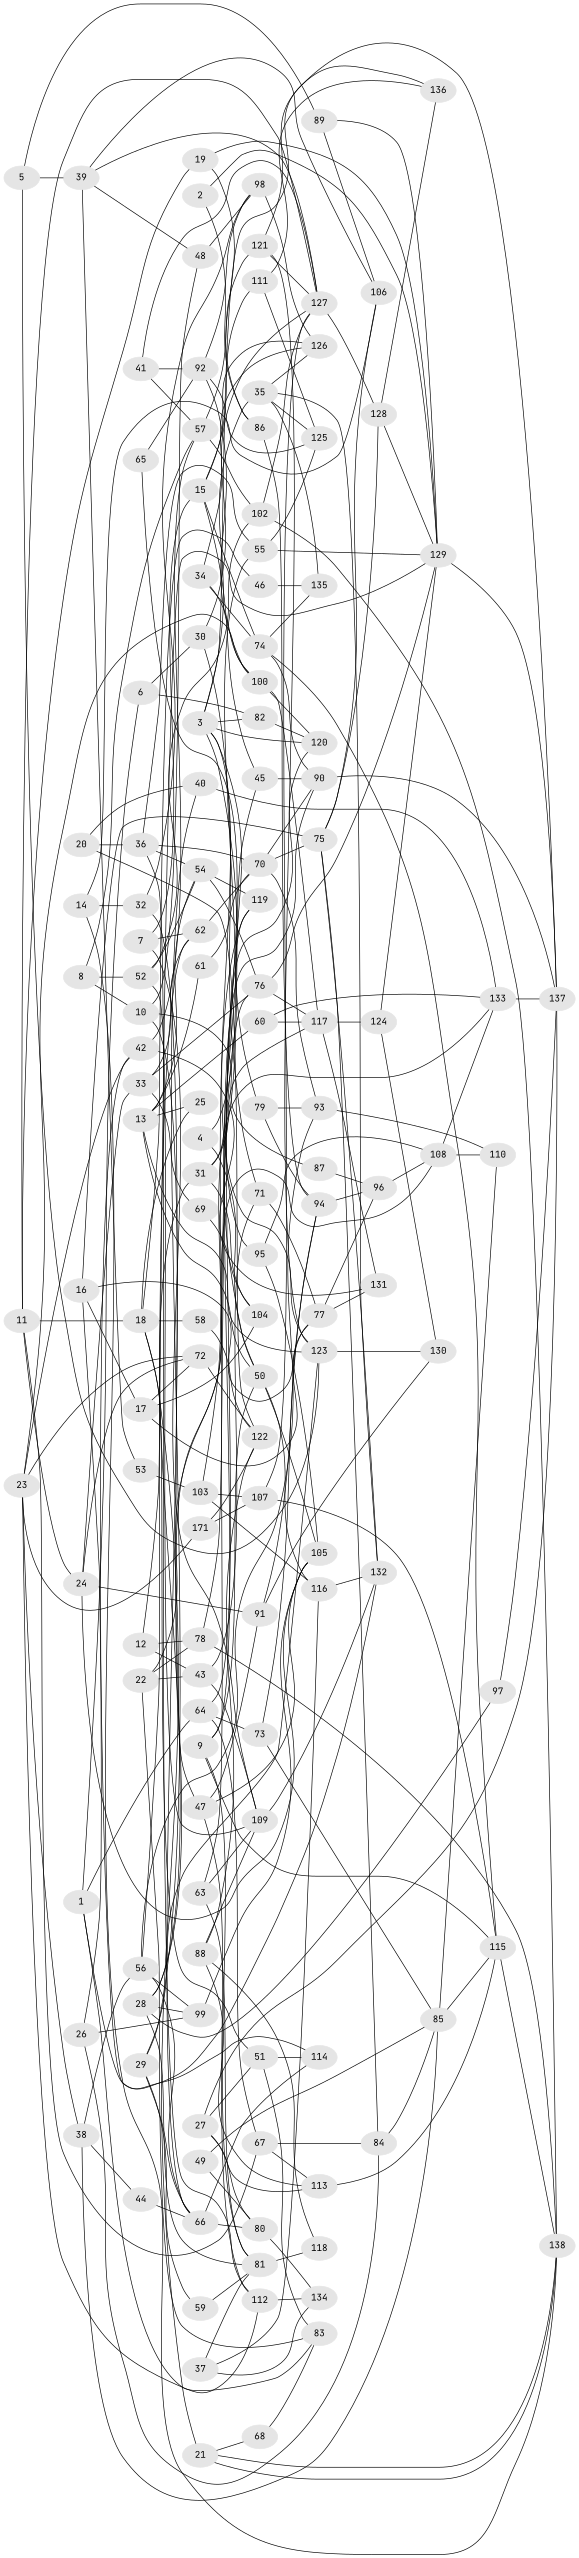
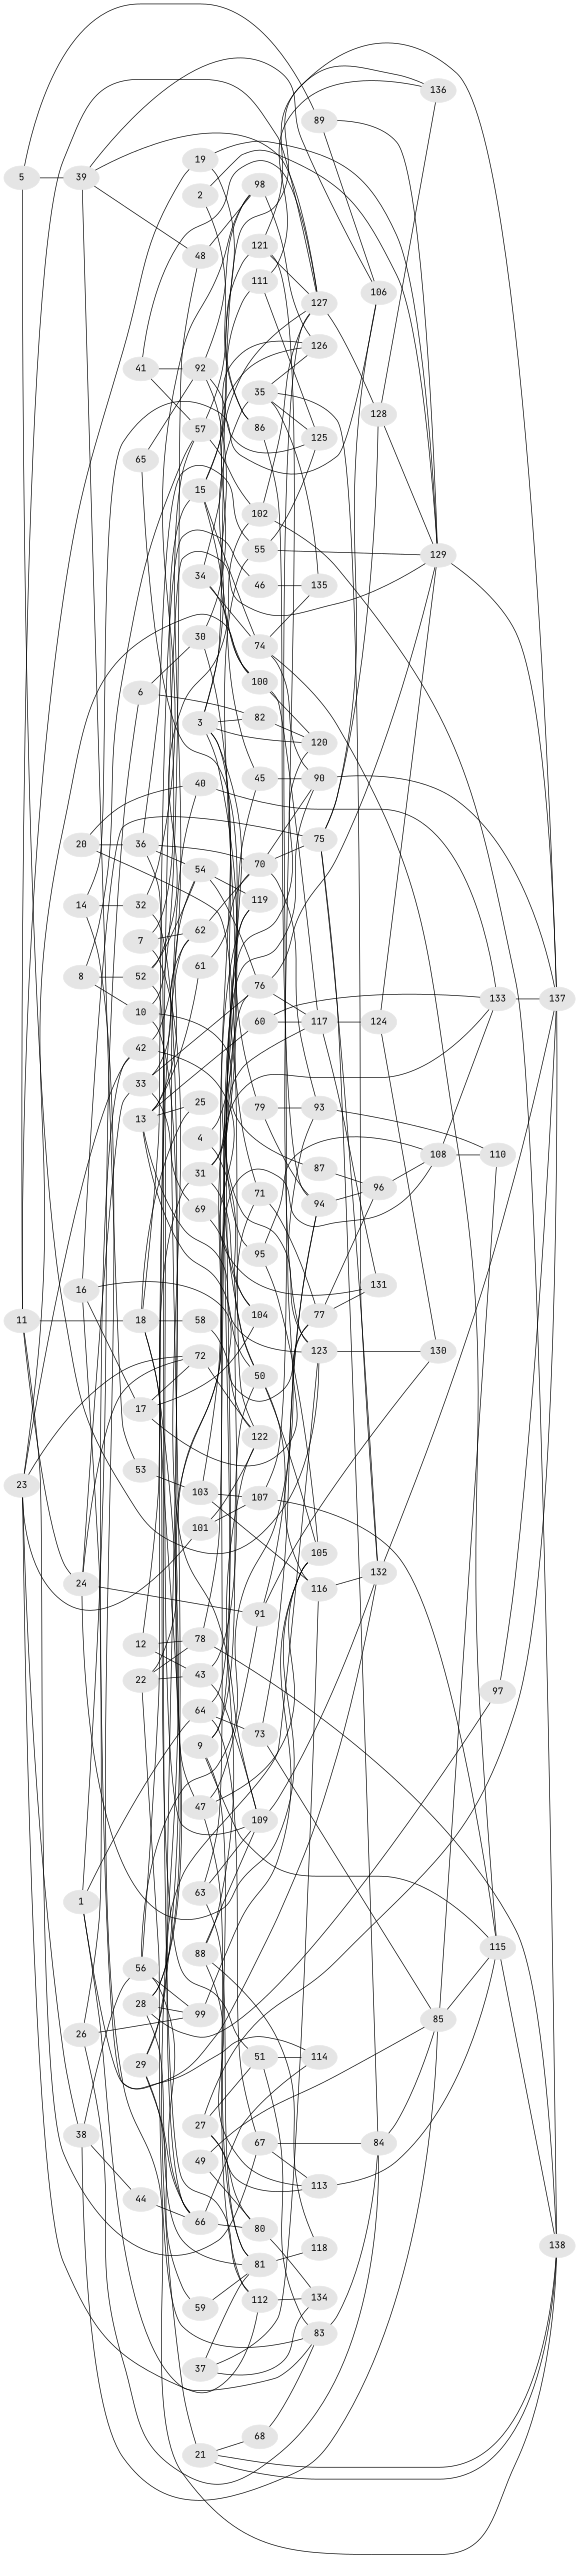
none -> (482, 1290)
(200, 1528) -> (200, 1528)
none -> (364, 2243)
